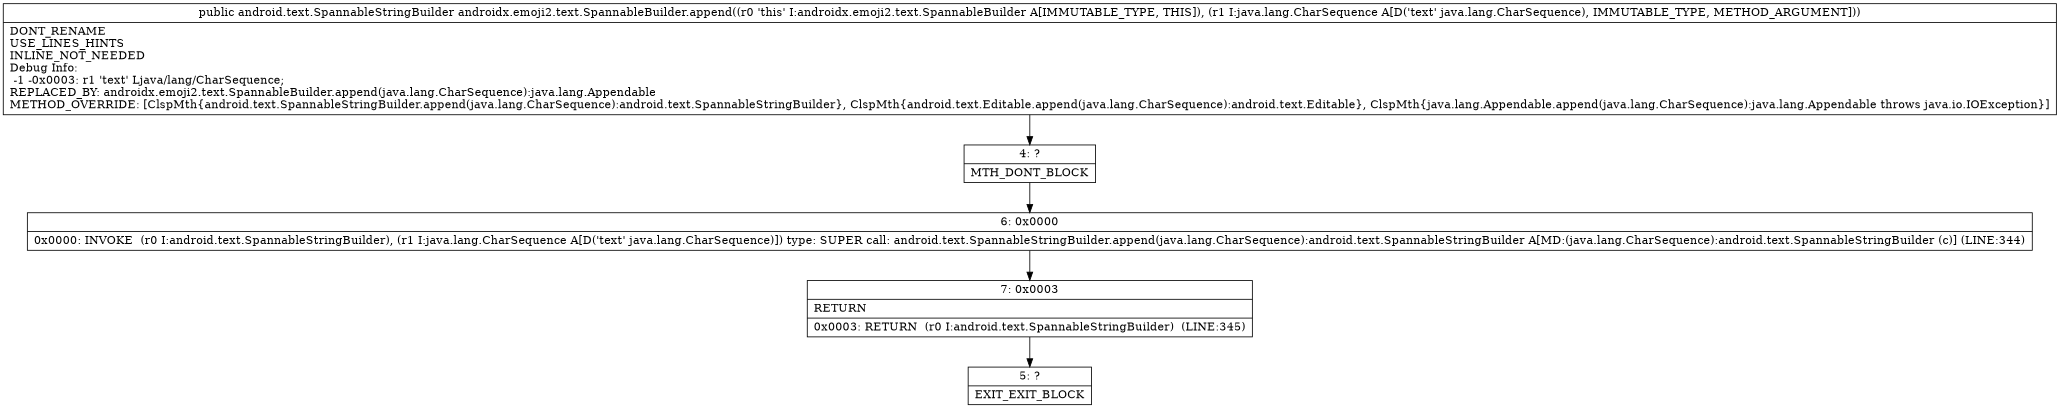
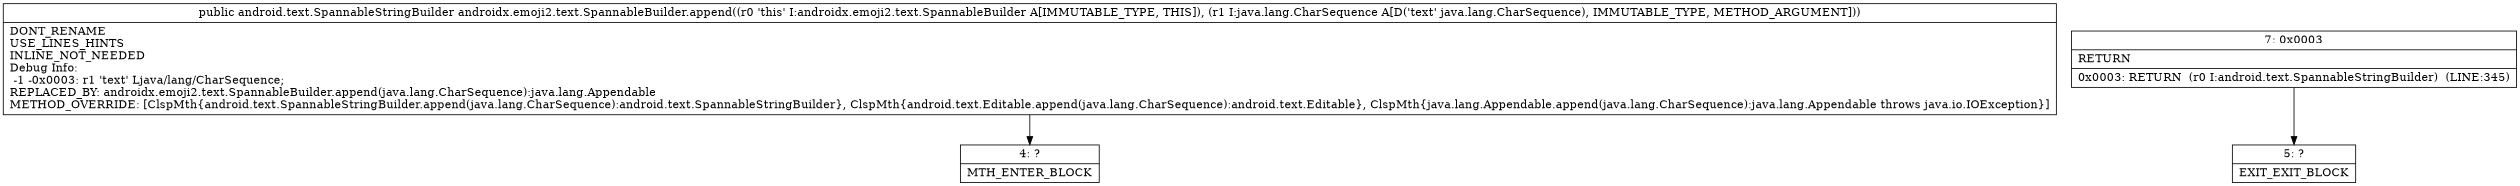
(1030, 173) -> (1030, 173)
(1030, 232) -> none
